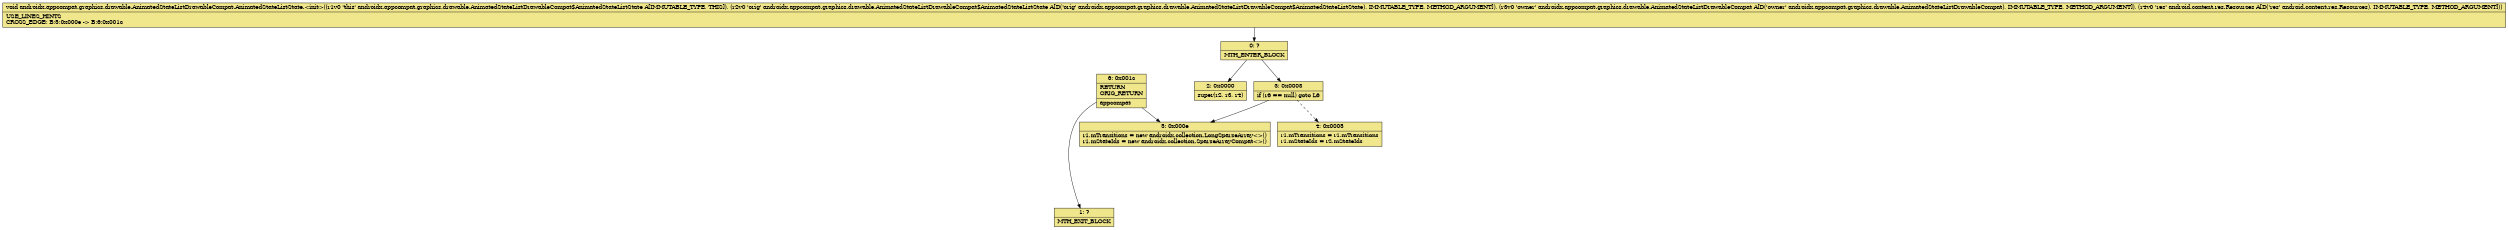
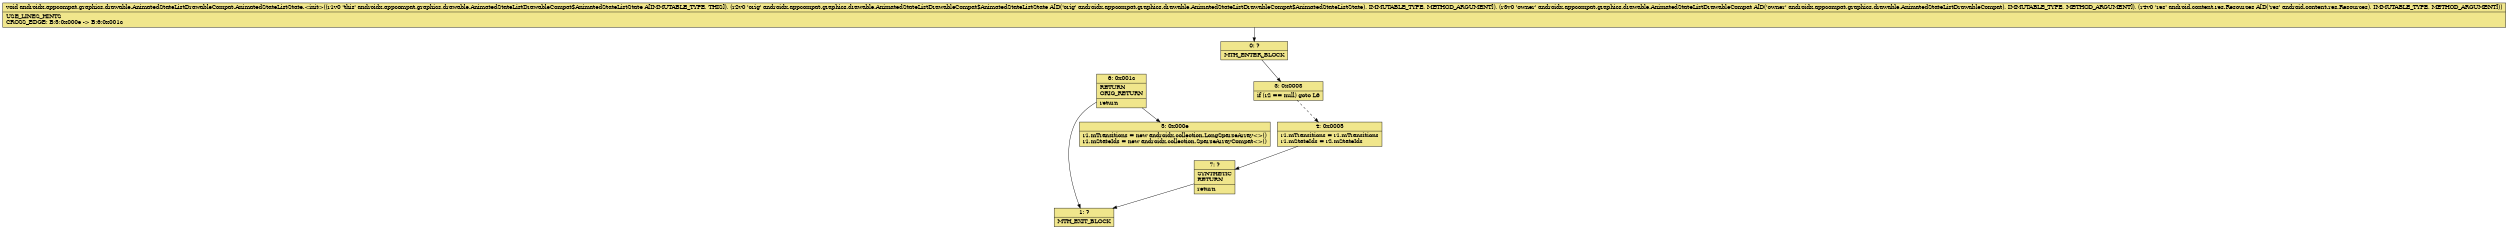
(1220, 91) -> none
(1288, 96) -> (1288, 96)
(1115, 103) -> (1109, 103)
(1242, 111) -> none
none -> (1215, 177)
